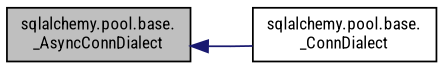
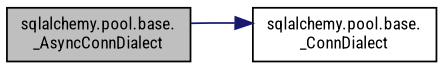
(231, 46) -> (213, 23)
